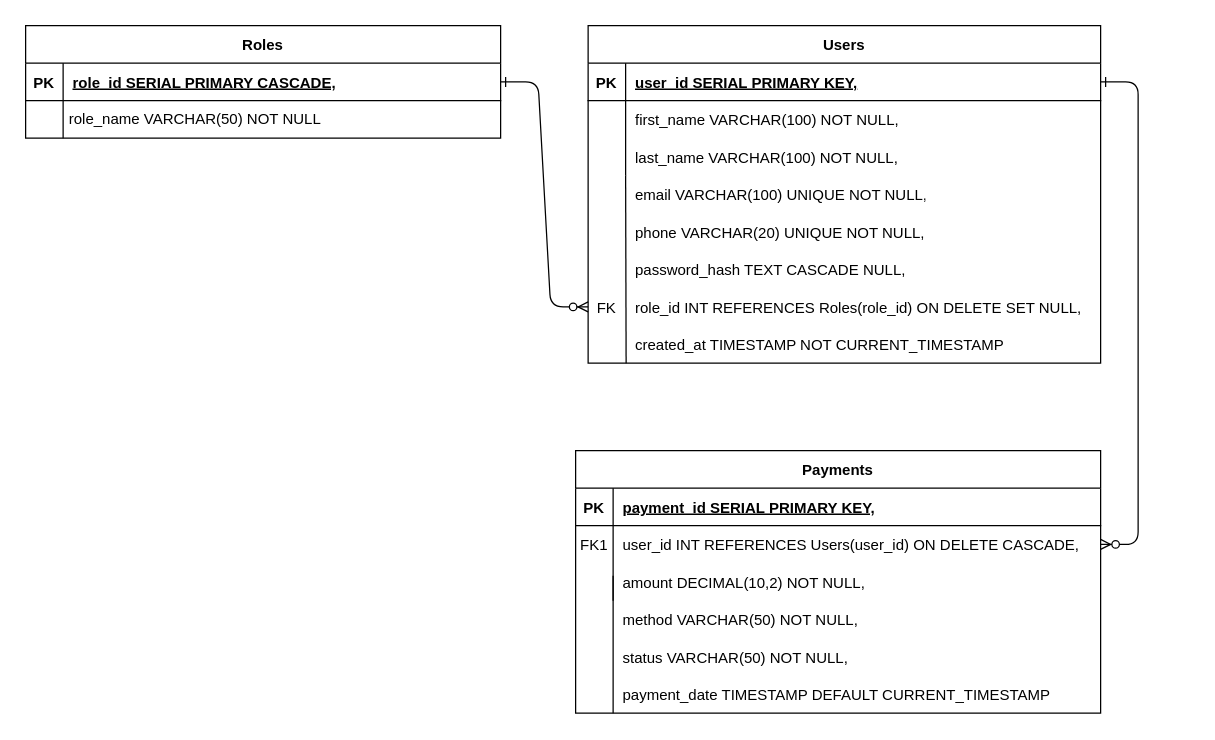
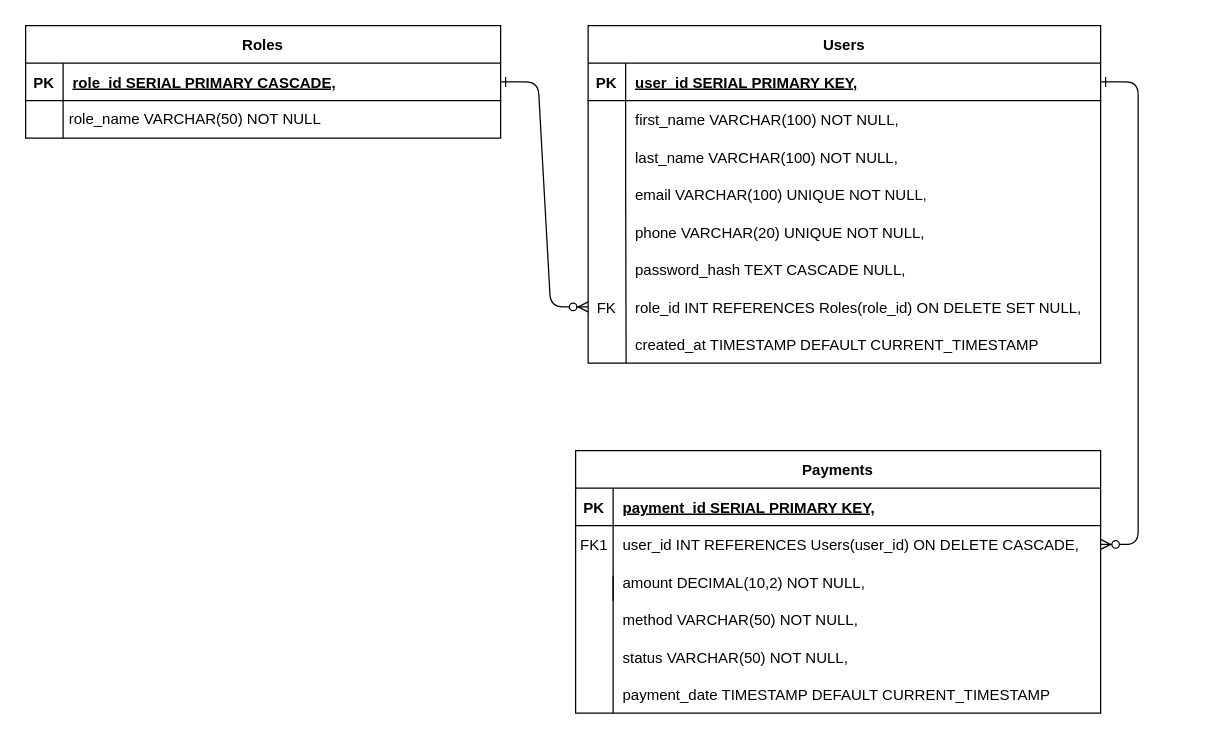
(806, 345) -> (822, 345)
